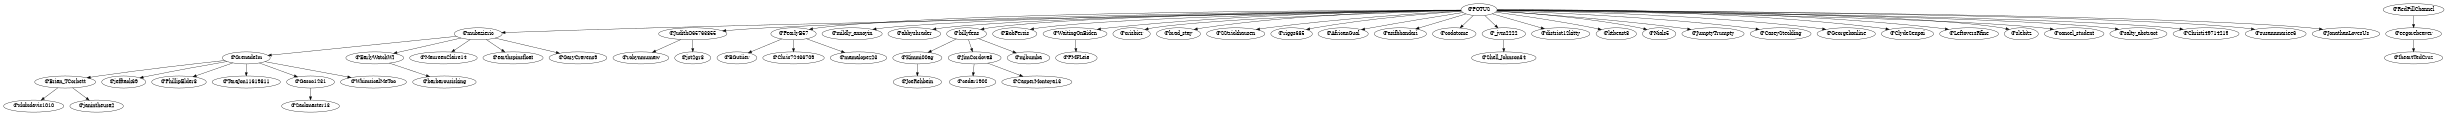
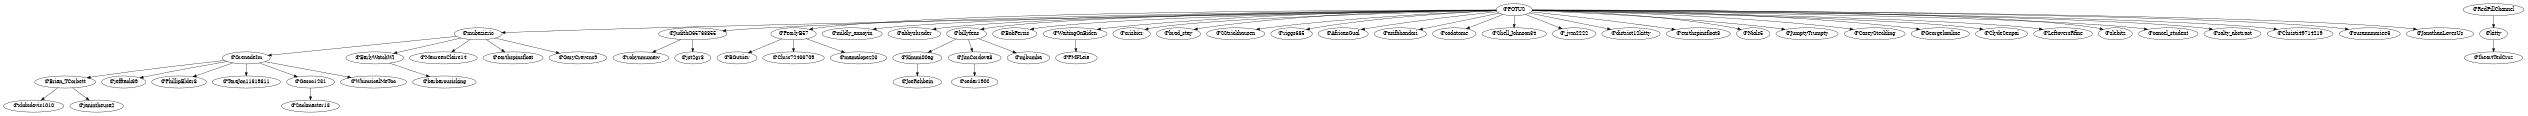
(1616, 34) -> (1698, 34)
(2414, 34) -> (2494, 34)
(1504, 44) -> (1514, 20)
(1037, 82) -> none
